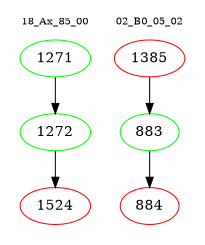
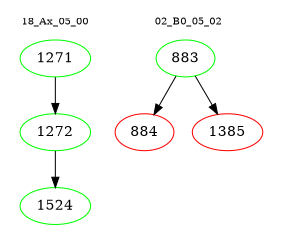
(55, 22) -> (55, 22)
(150, 90) -> (204, 91)
(55, 206) -> (55, 206)
